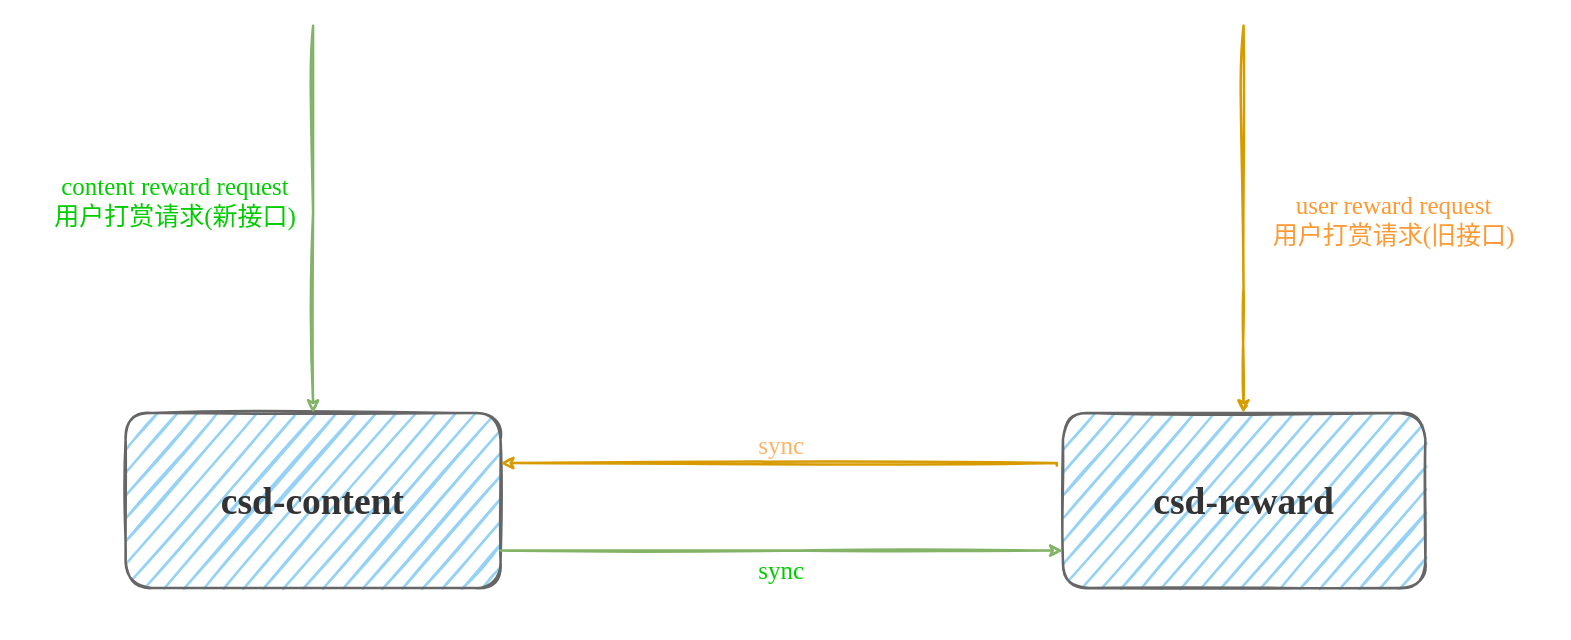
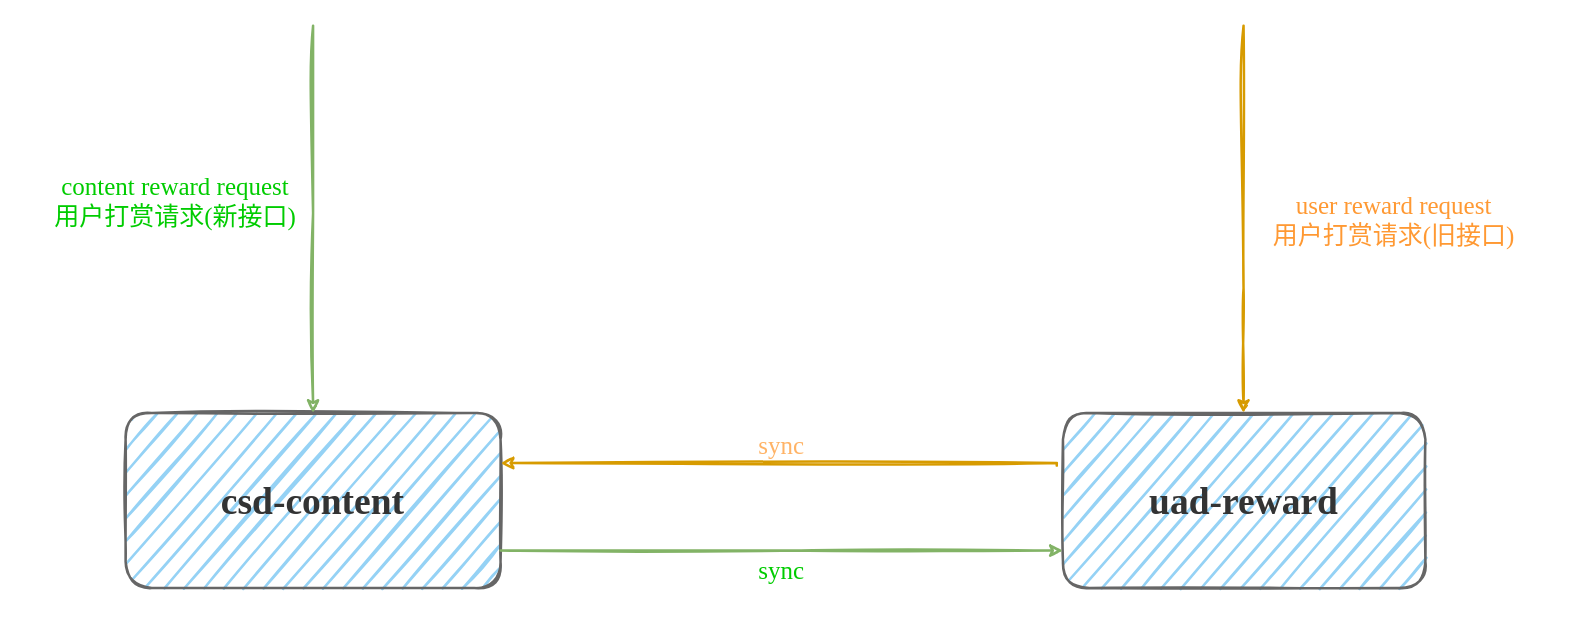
(1244, 501) -> (1244, 501)
